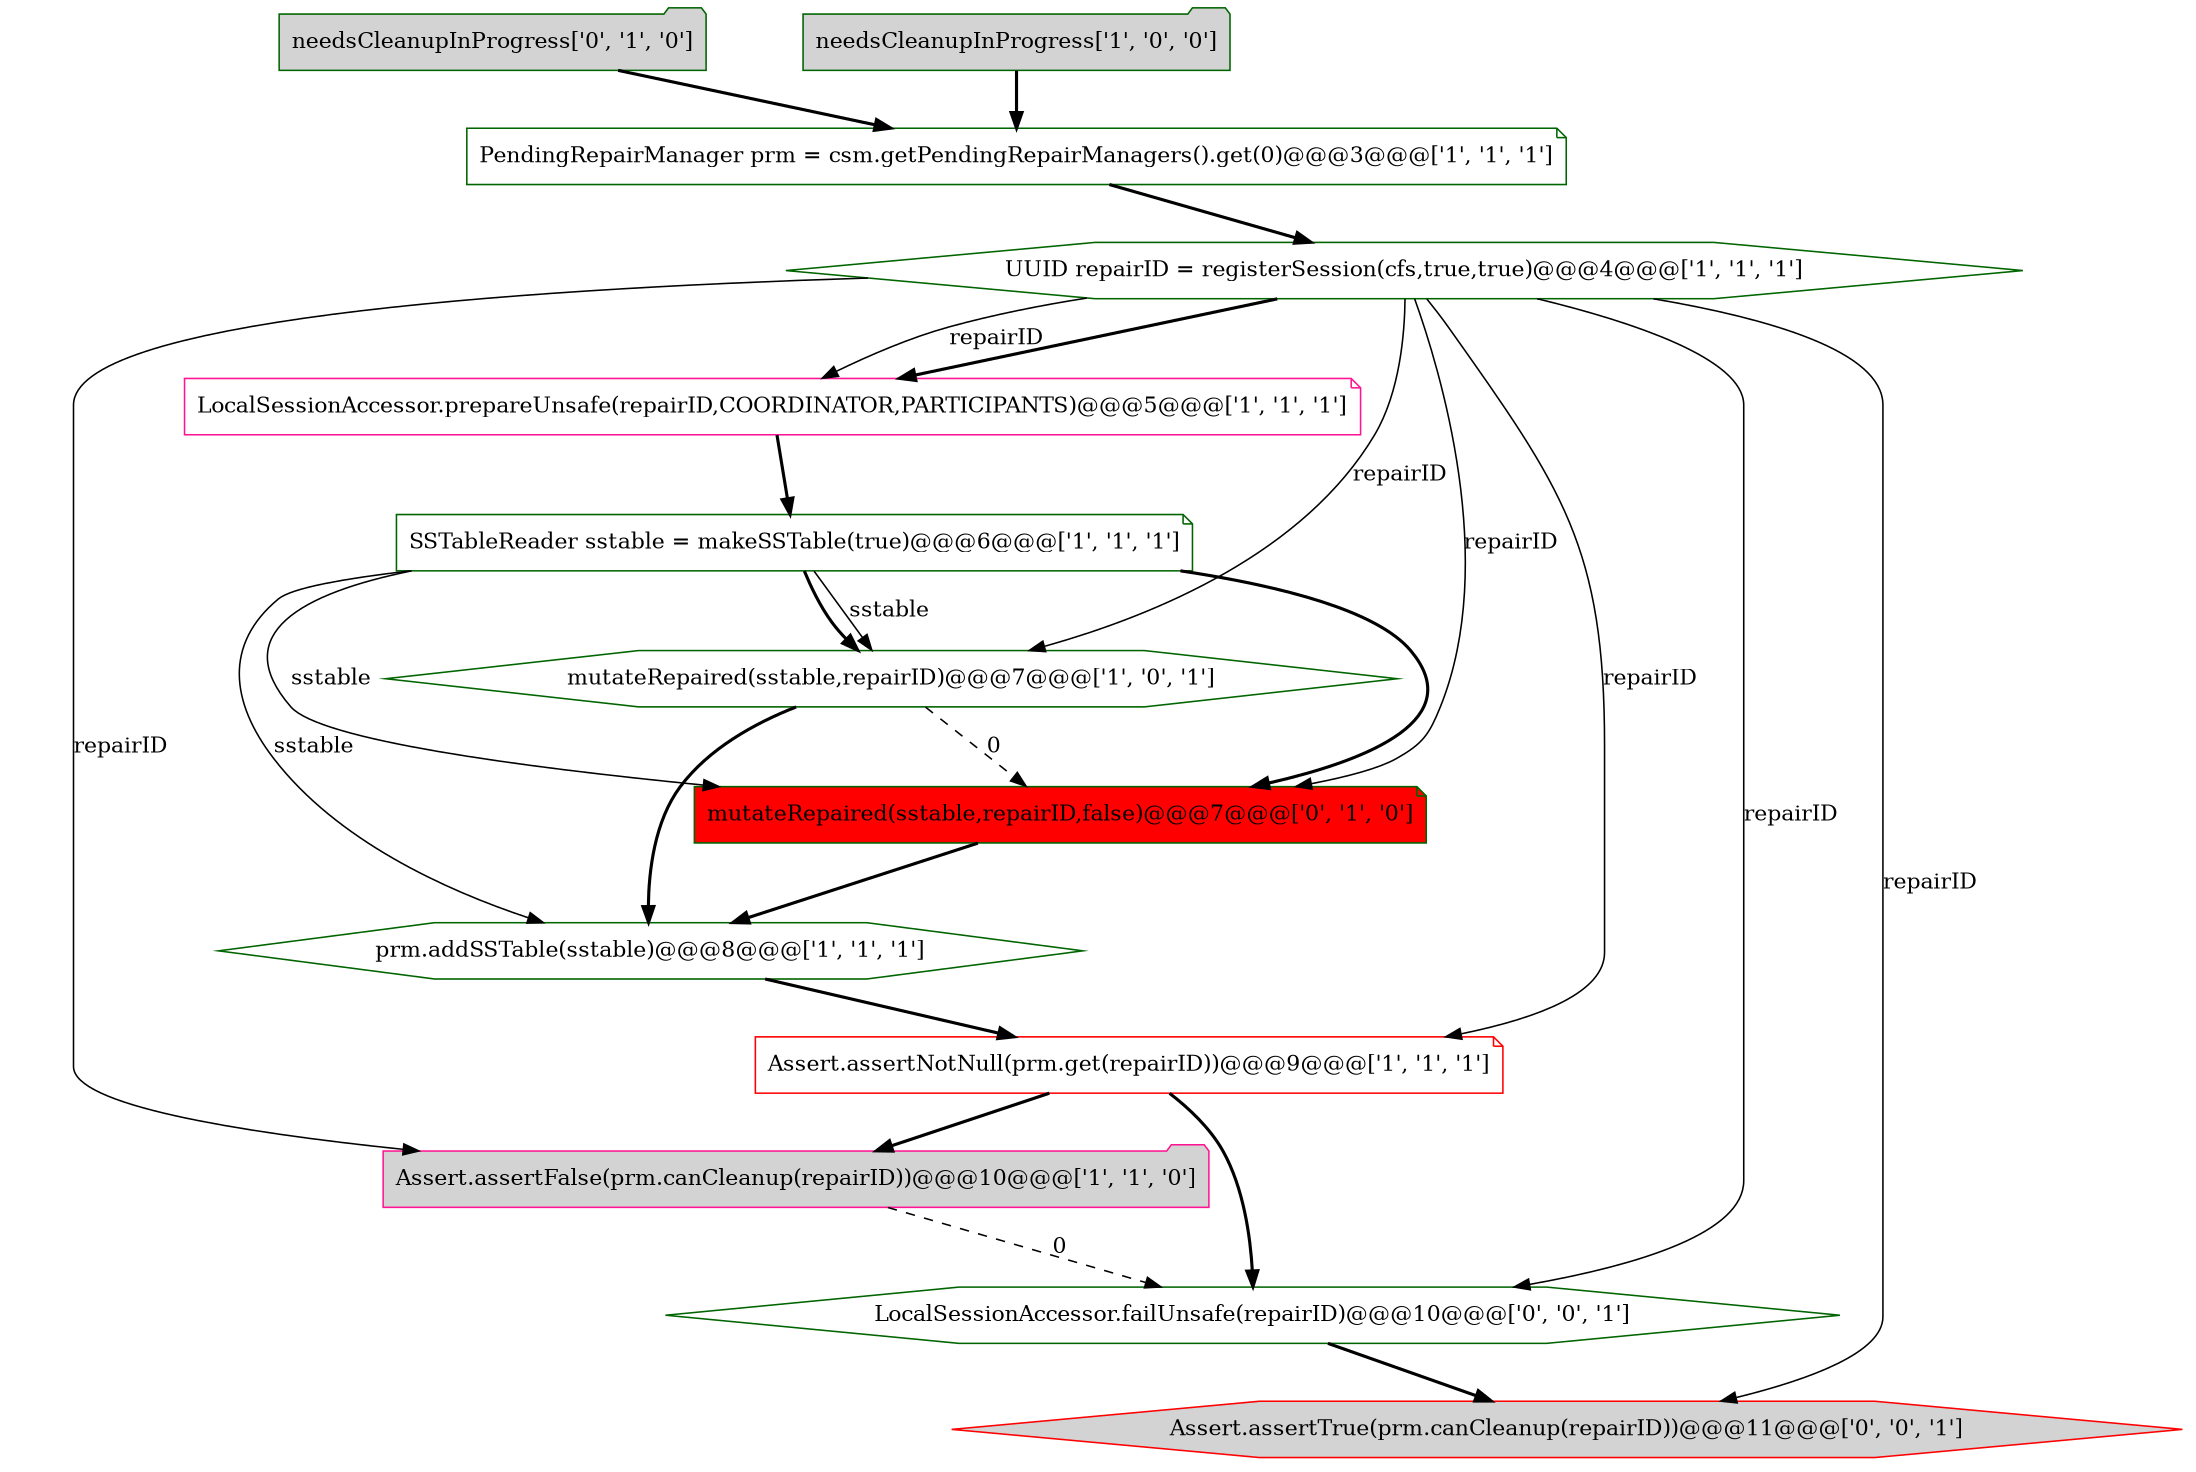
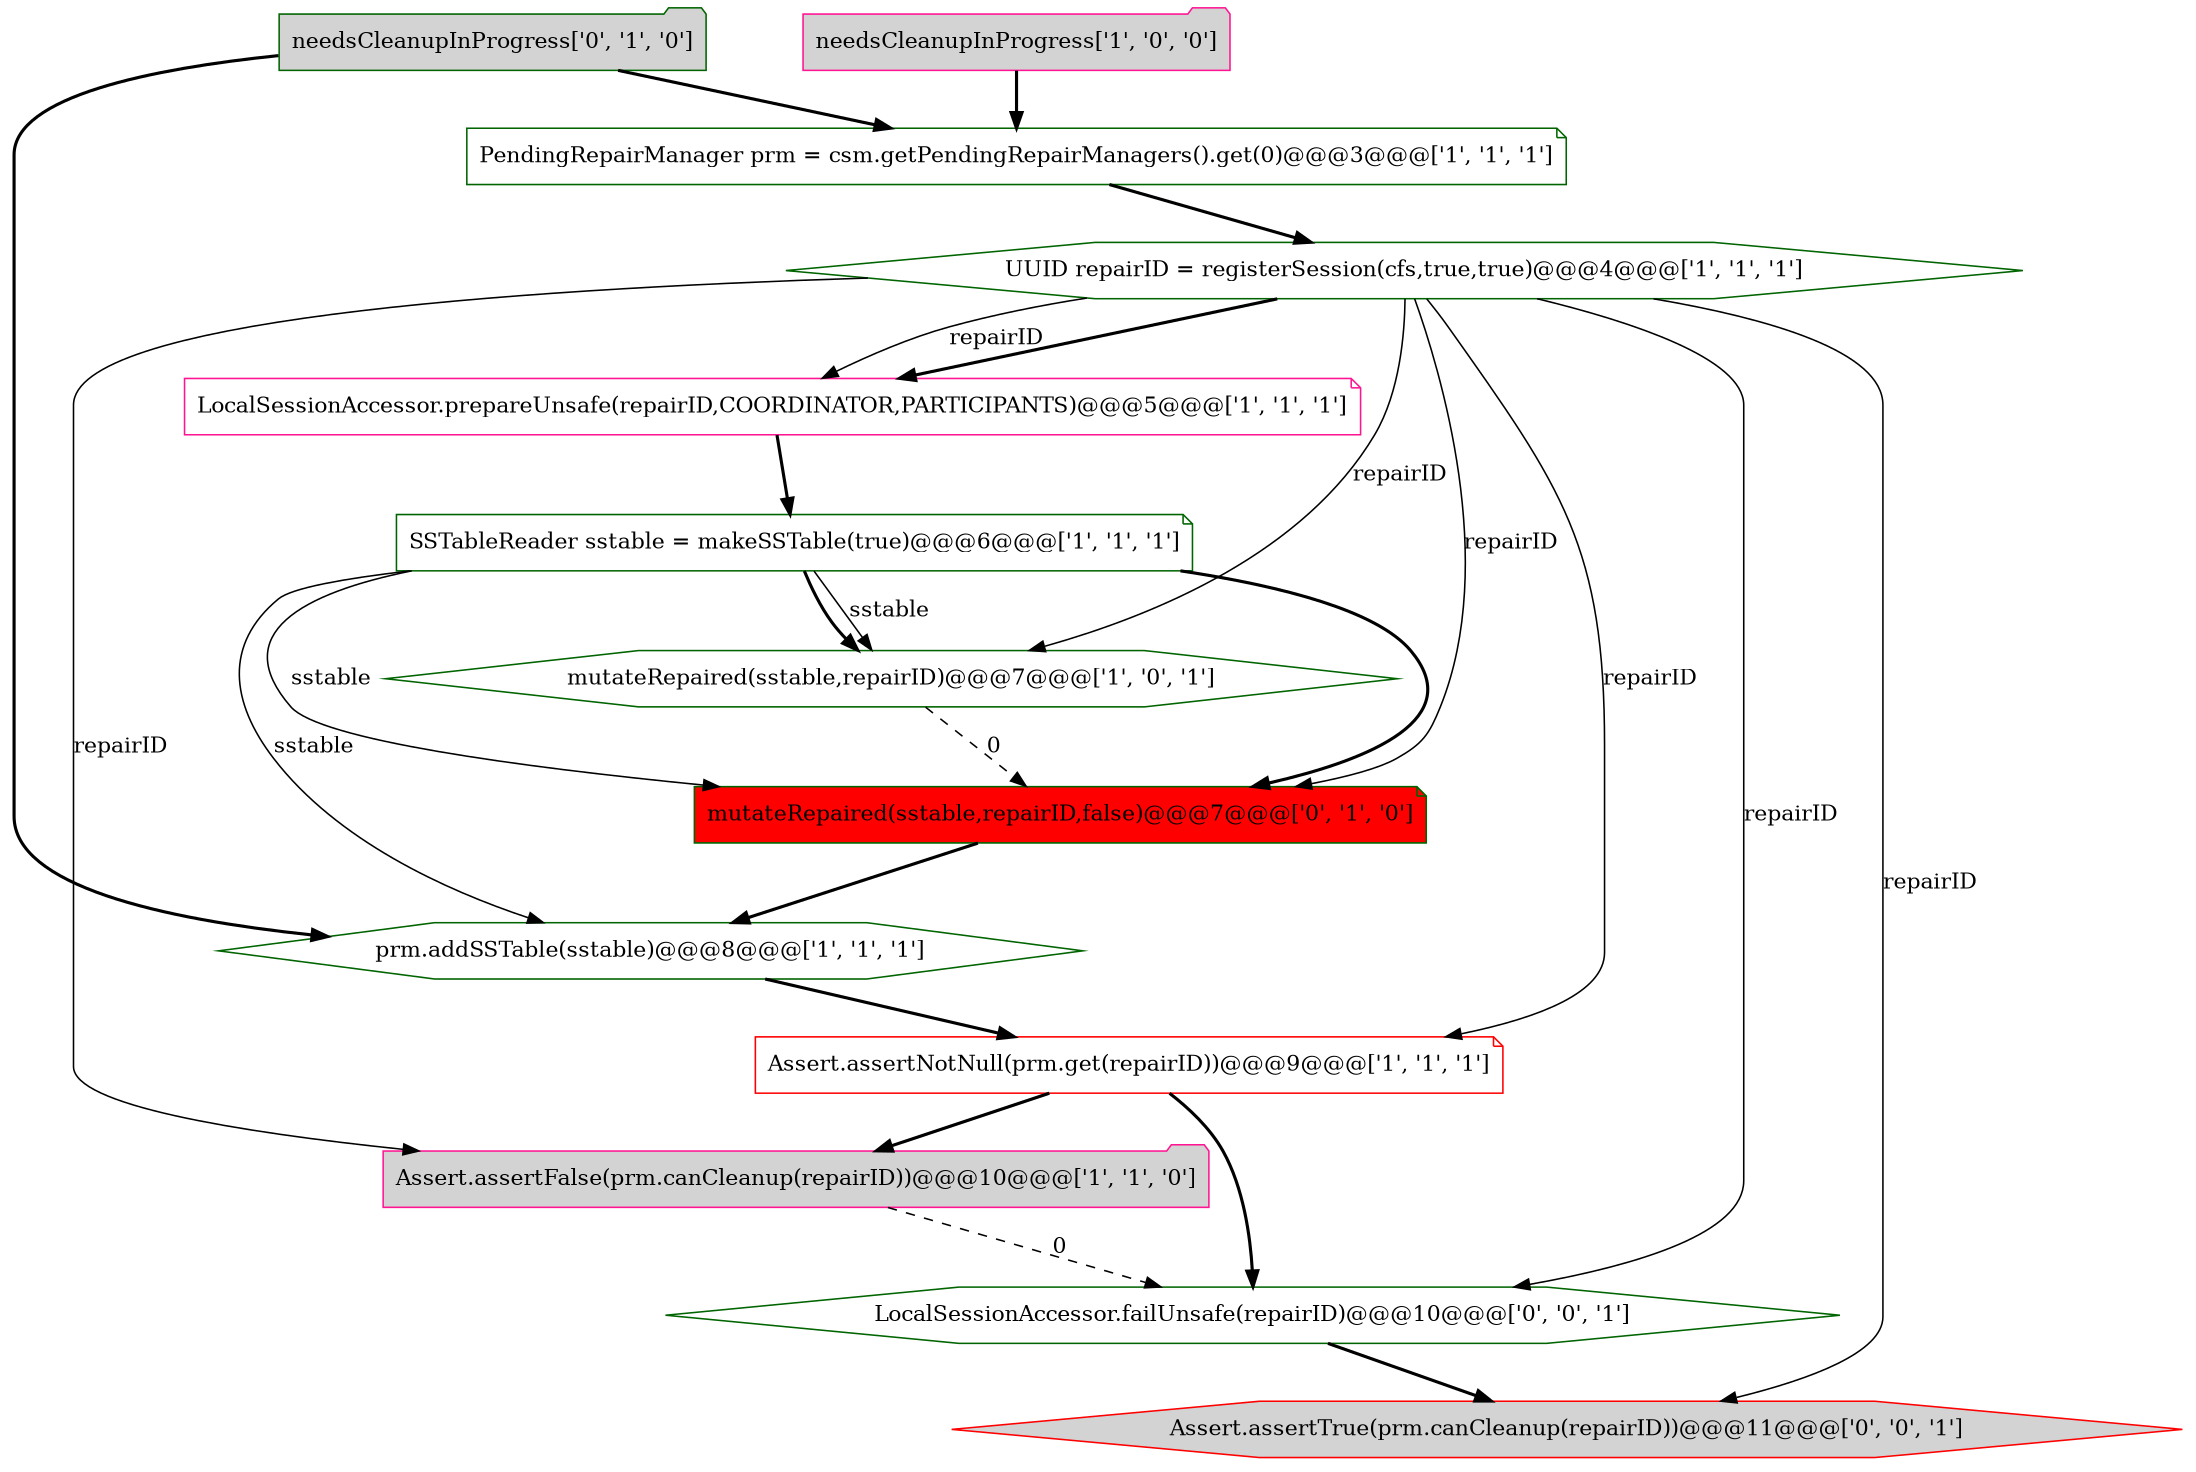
(1017, 42) -> (1017, 42)
(695, 770) -> (14, 506)
